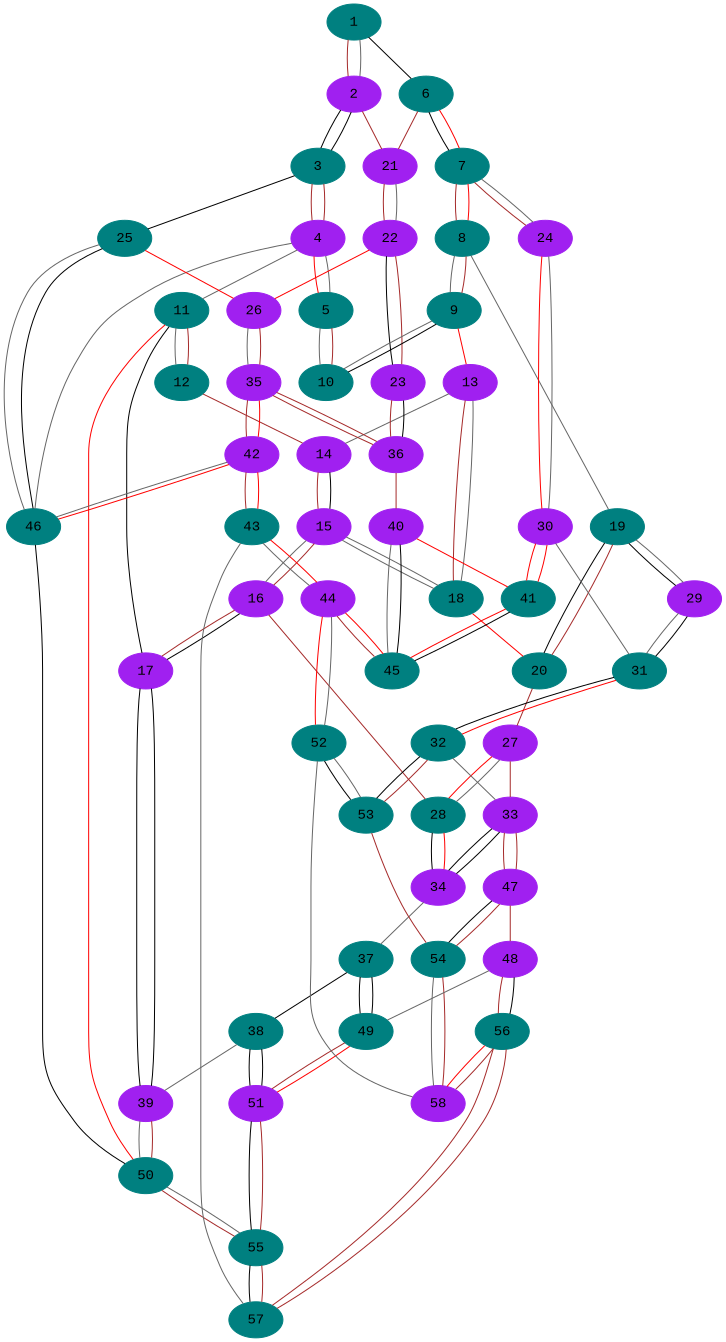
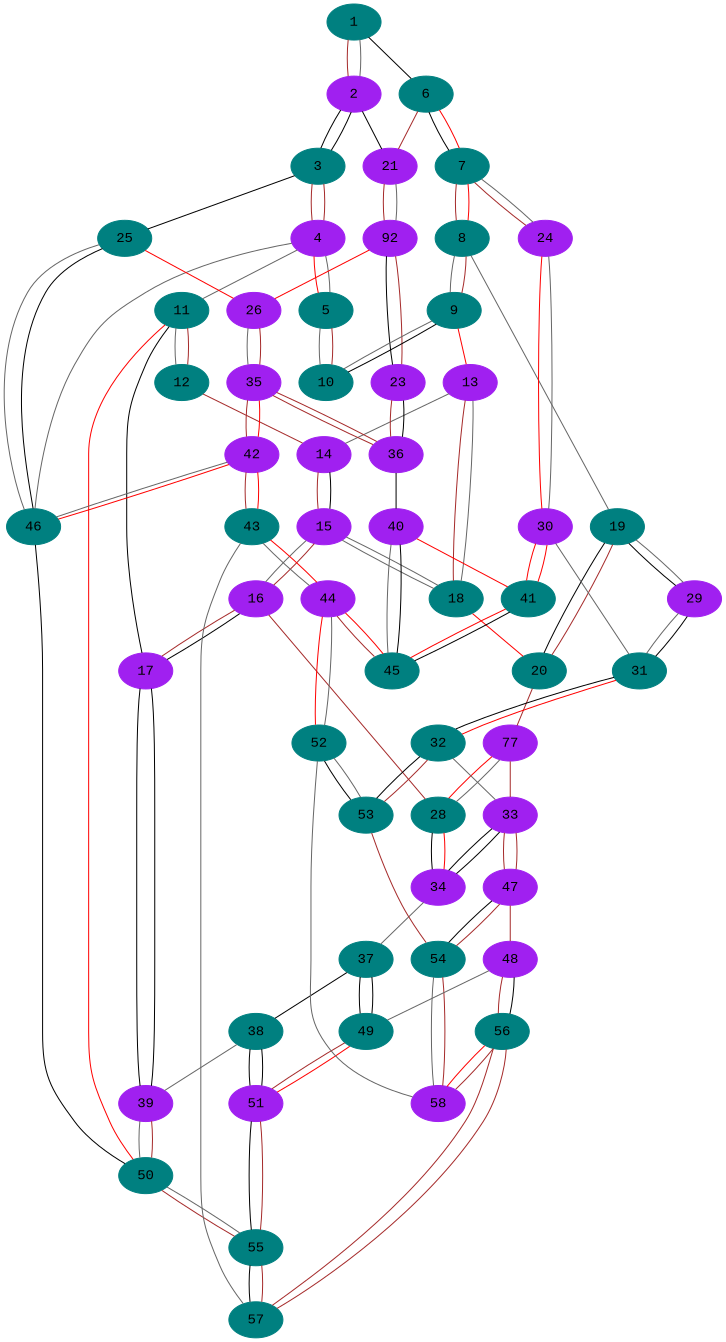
(372, 130) -> (372, 130)
(390, 238) -> (390, 238)
(396, 491) -> (396, 491)
(510, 743) -> (510, 743)
